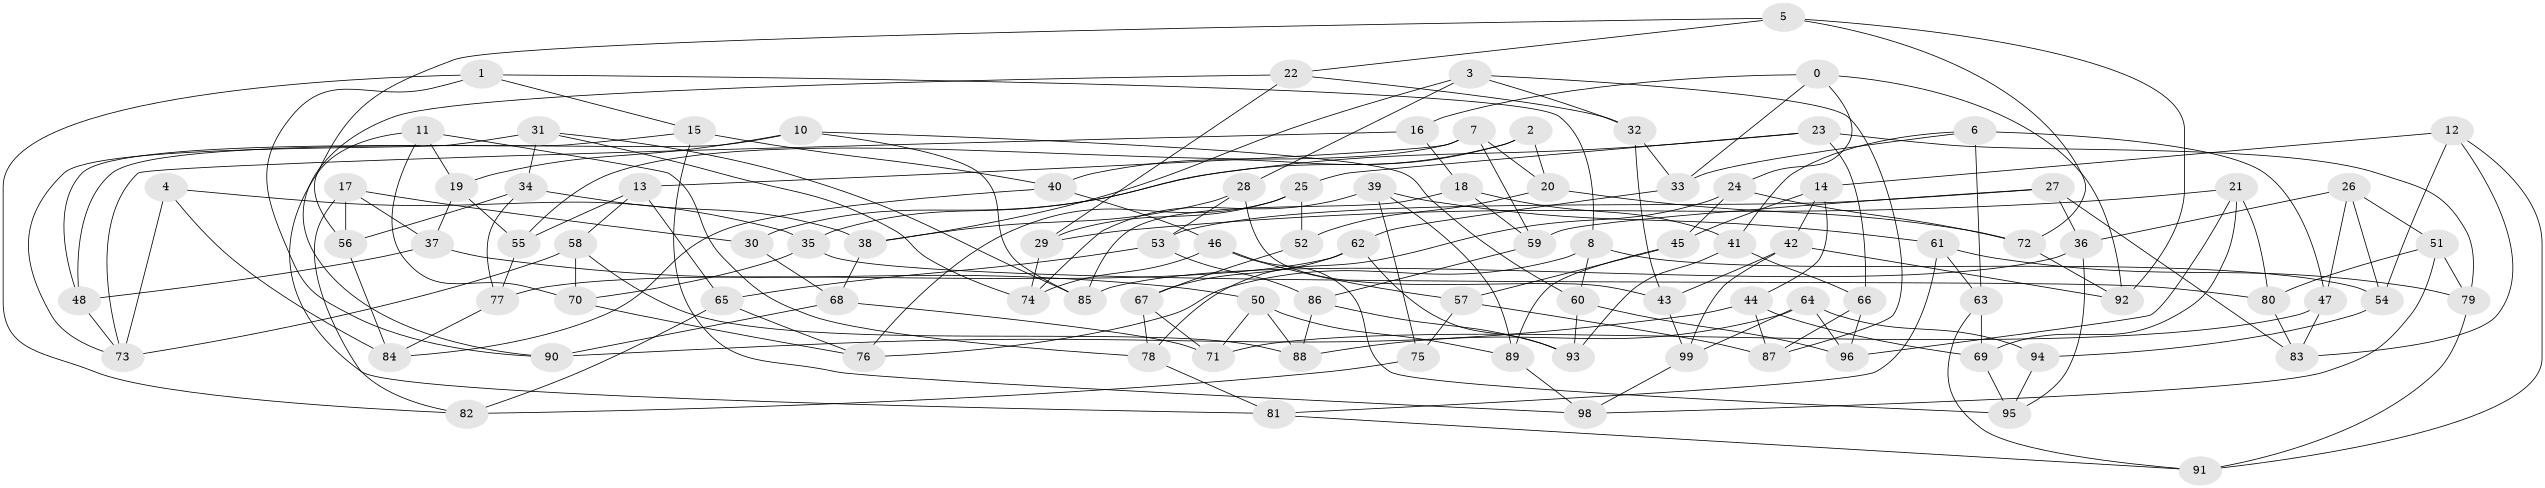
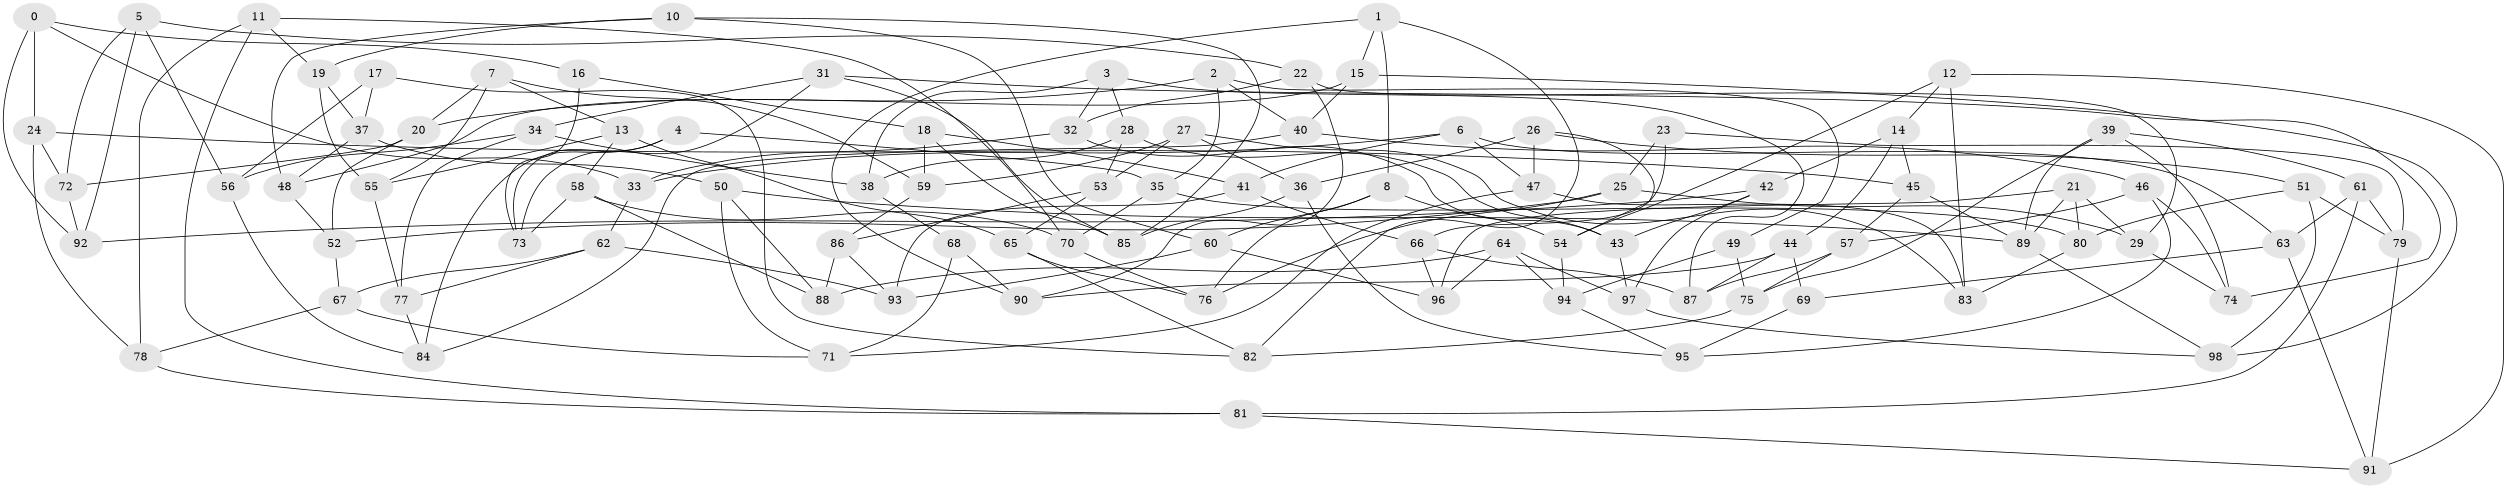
(752, 244) -> none
none -> (1734, 244)
(2154, 326) -> (2044, 221)
(101, 329) -> (310, 216)
(1687, 358) -> (1629, 301)
